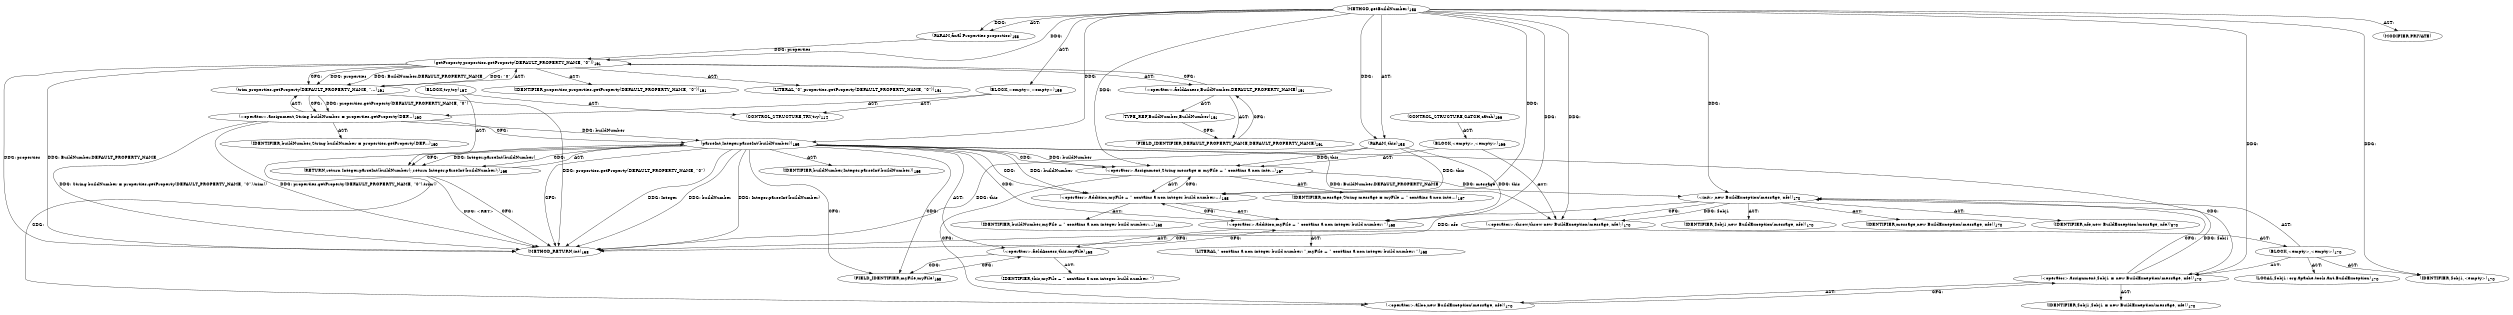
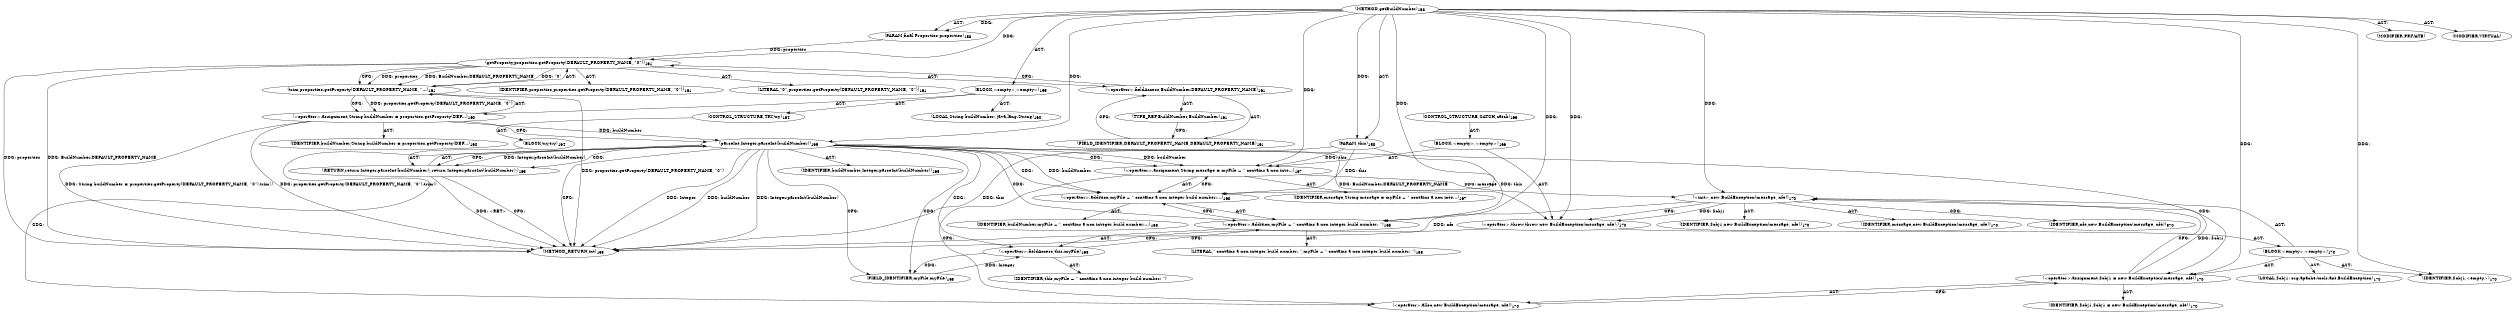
none -> (2477, 36)
(600, 107) -> (581, 120)
(824, 117) -> (786, 117)
none -> (986, 117)
(959, 198) -> (960, 198)
(1960, 211) -> (1957, 211)
(988, 265) -> (1000, 265)
